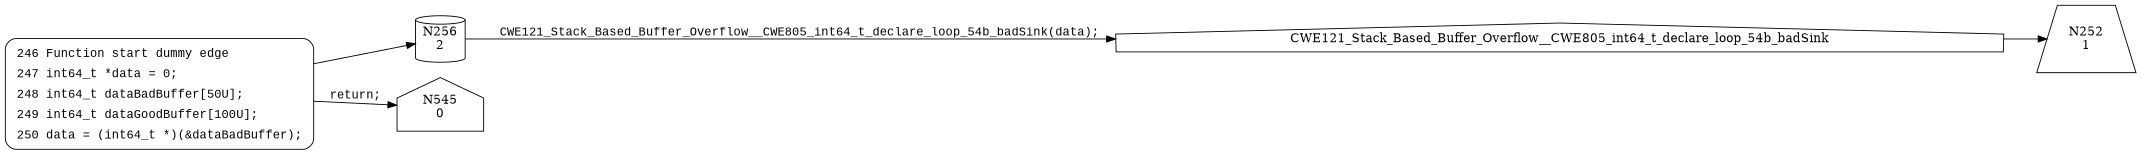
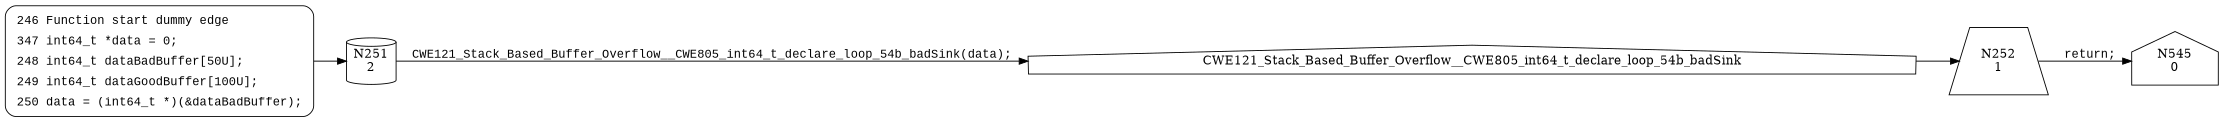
(440, 39) -> (371, 61)
(28, 74) -> (28, 41)
(351, 103) -> (2080, 61)
